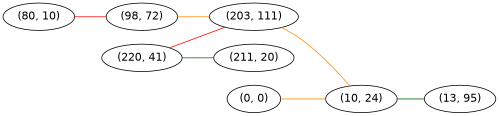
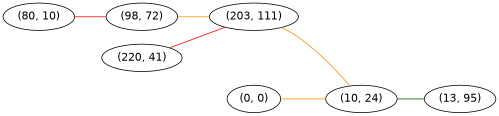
(254, 58) -> none
